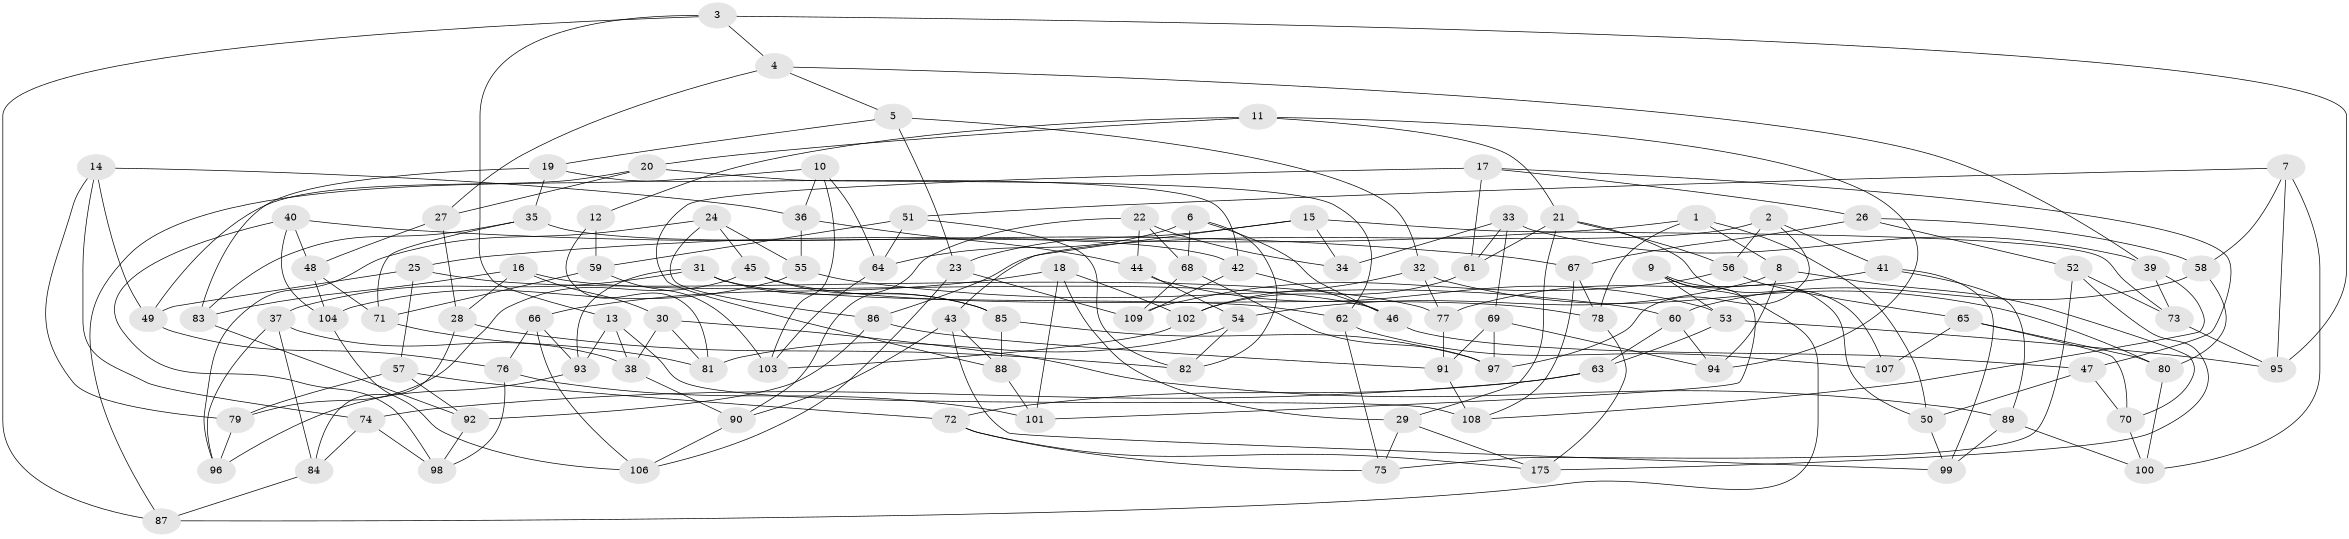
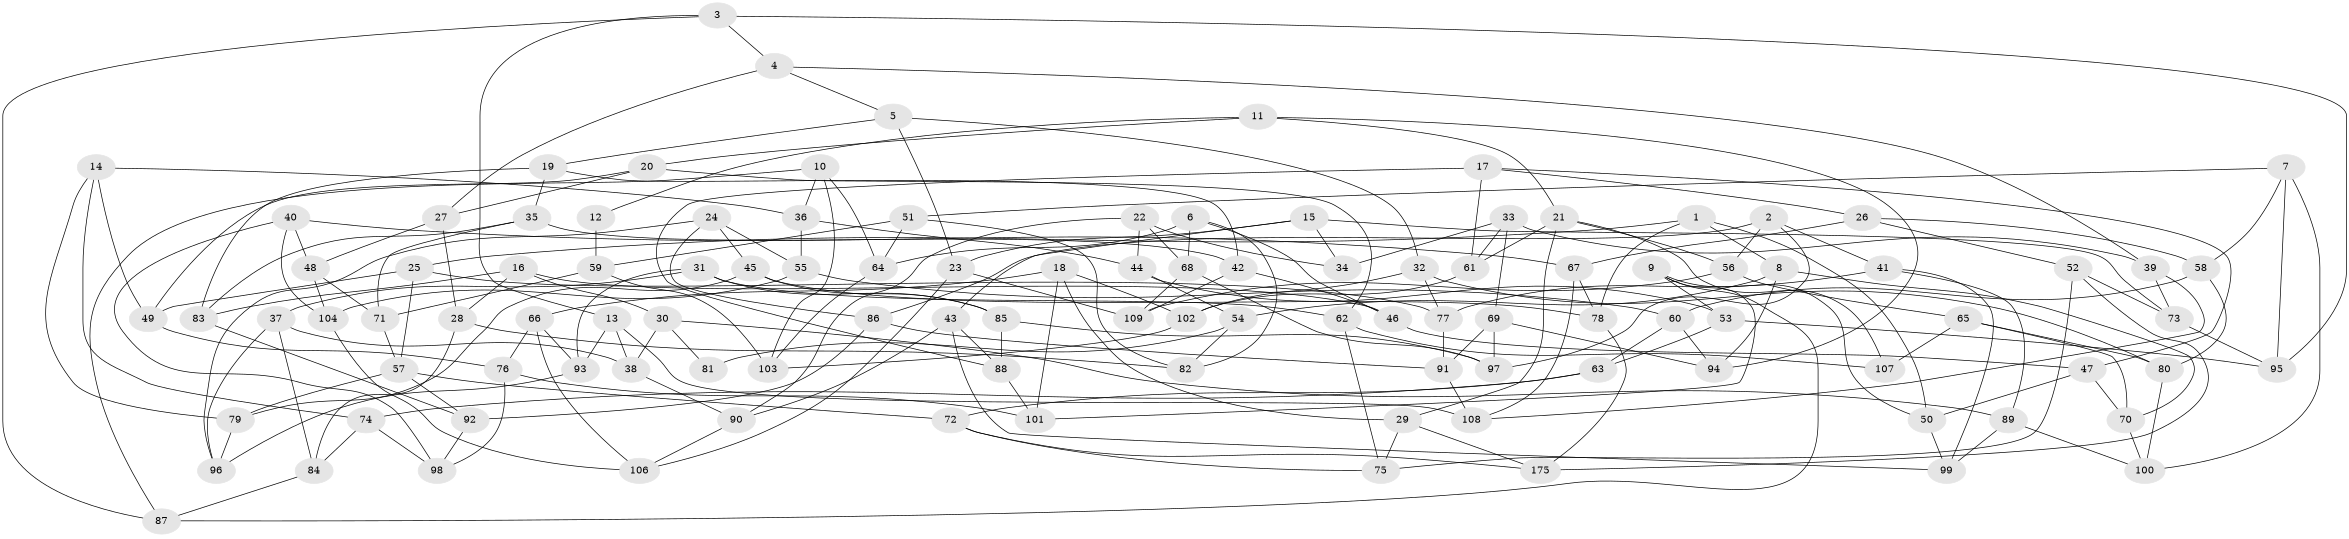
(684, 304) -> none
(589, 348) -> (388, 341)
